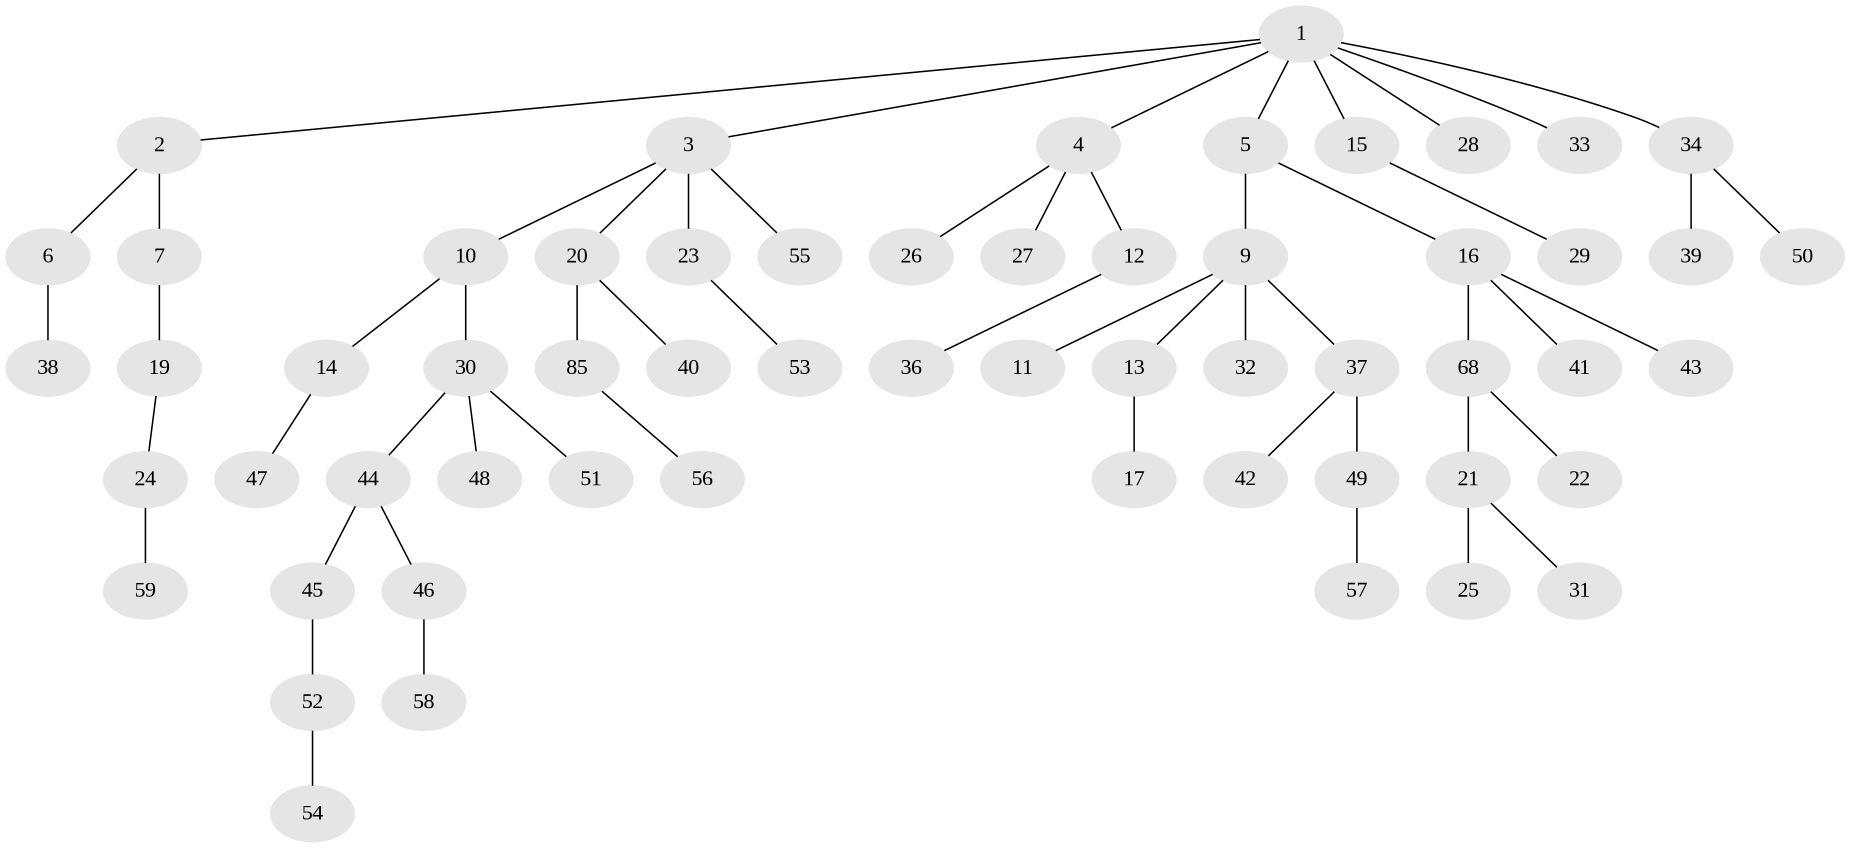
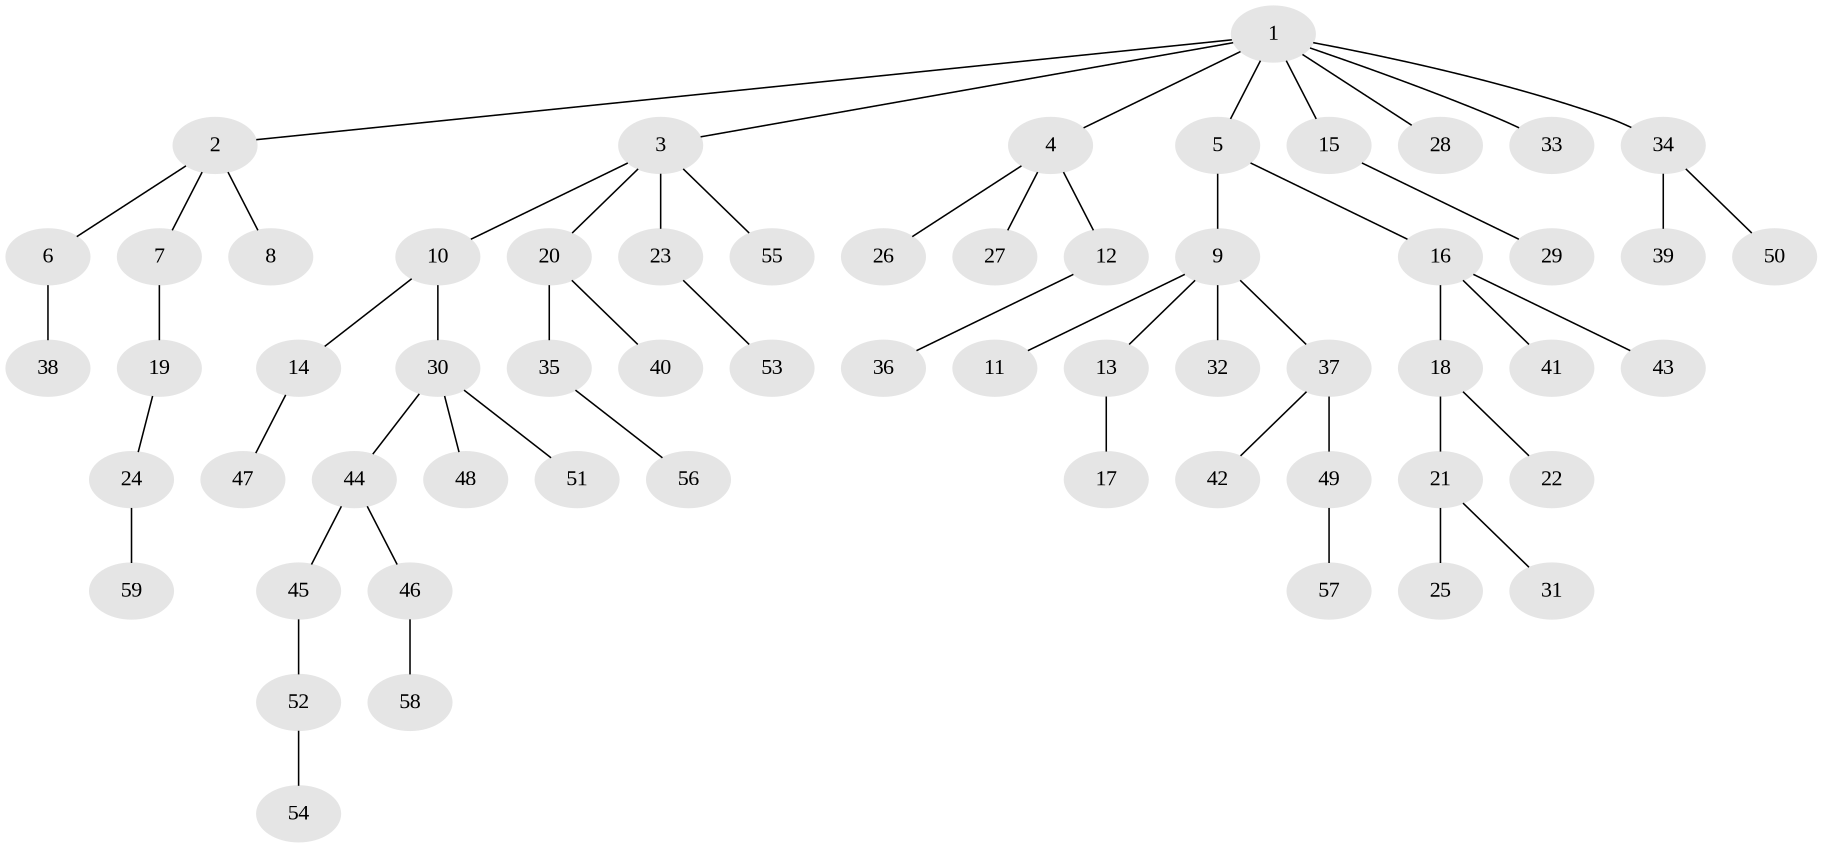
none -> (271, 257)
(577, 368) -> (549, 368)
(1468, 368) -> (1440, 368)
